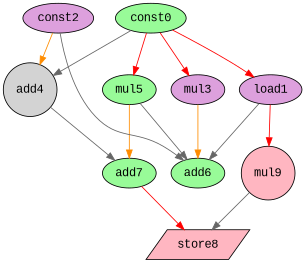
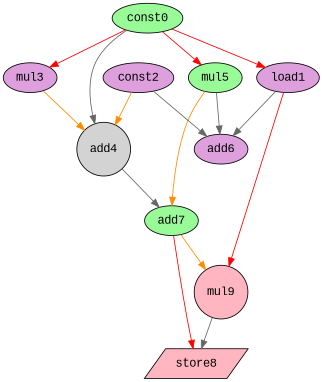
(198, 127) -> (61, 108)
(198, 173) -> (221, 149)
none -> (191, 249)
